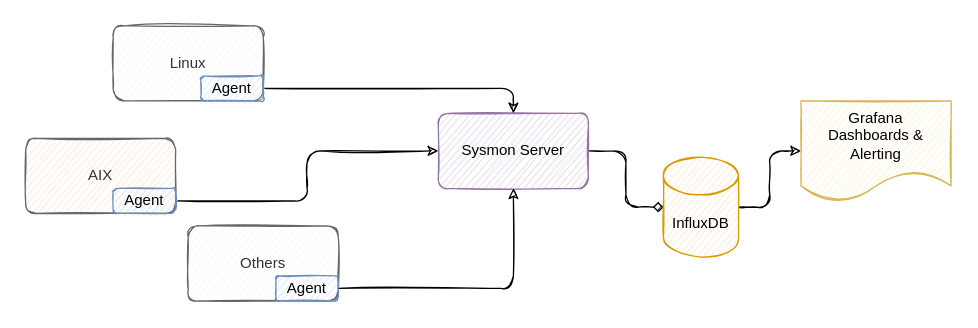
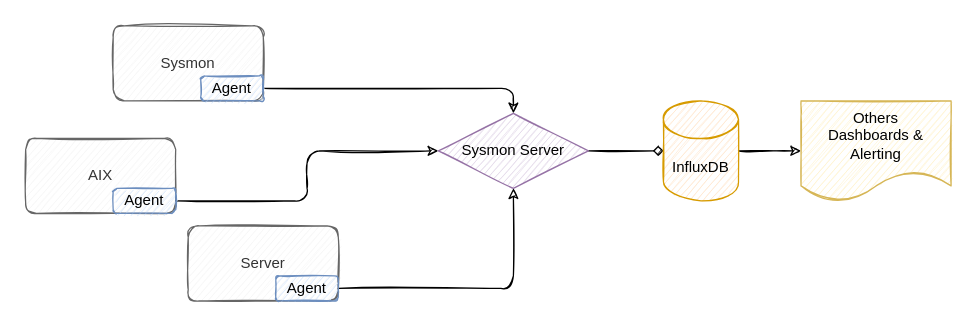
(188, 63) -> (188, 63)
(876, 136) -> (876, 136)
(513, 151) -> (513, 151)
(101, 176) -> (101, 176)
(701, 207) -> (701, 151)
(263, 263) -> (263, 263)
